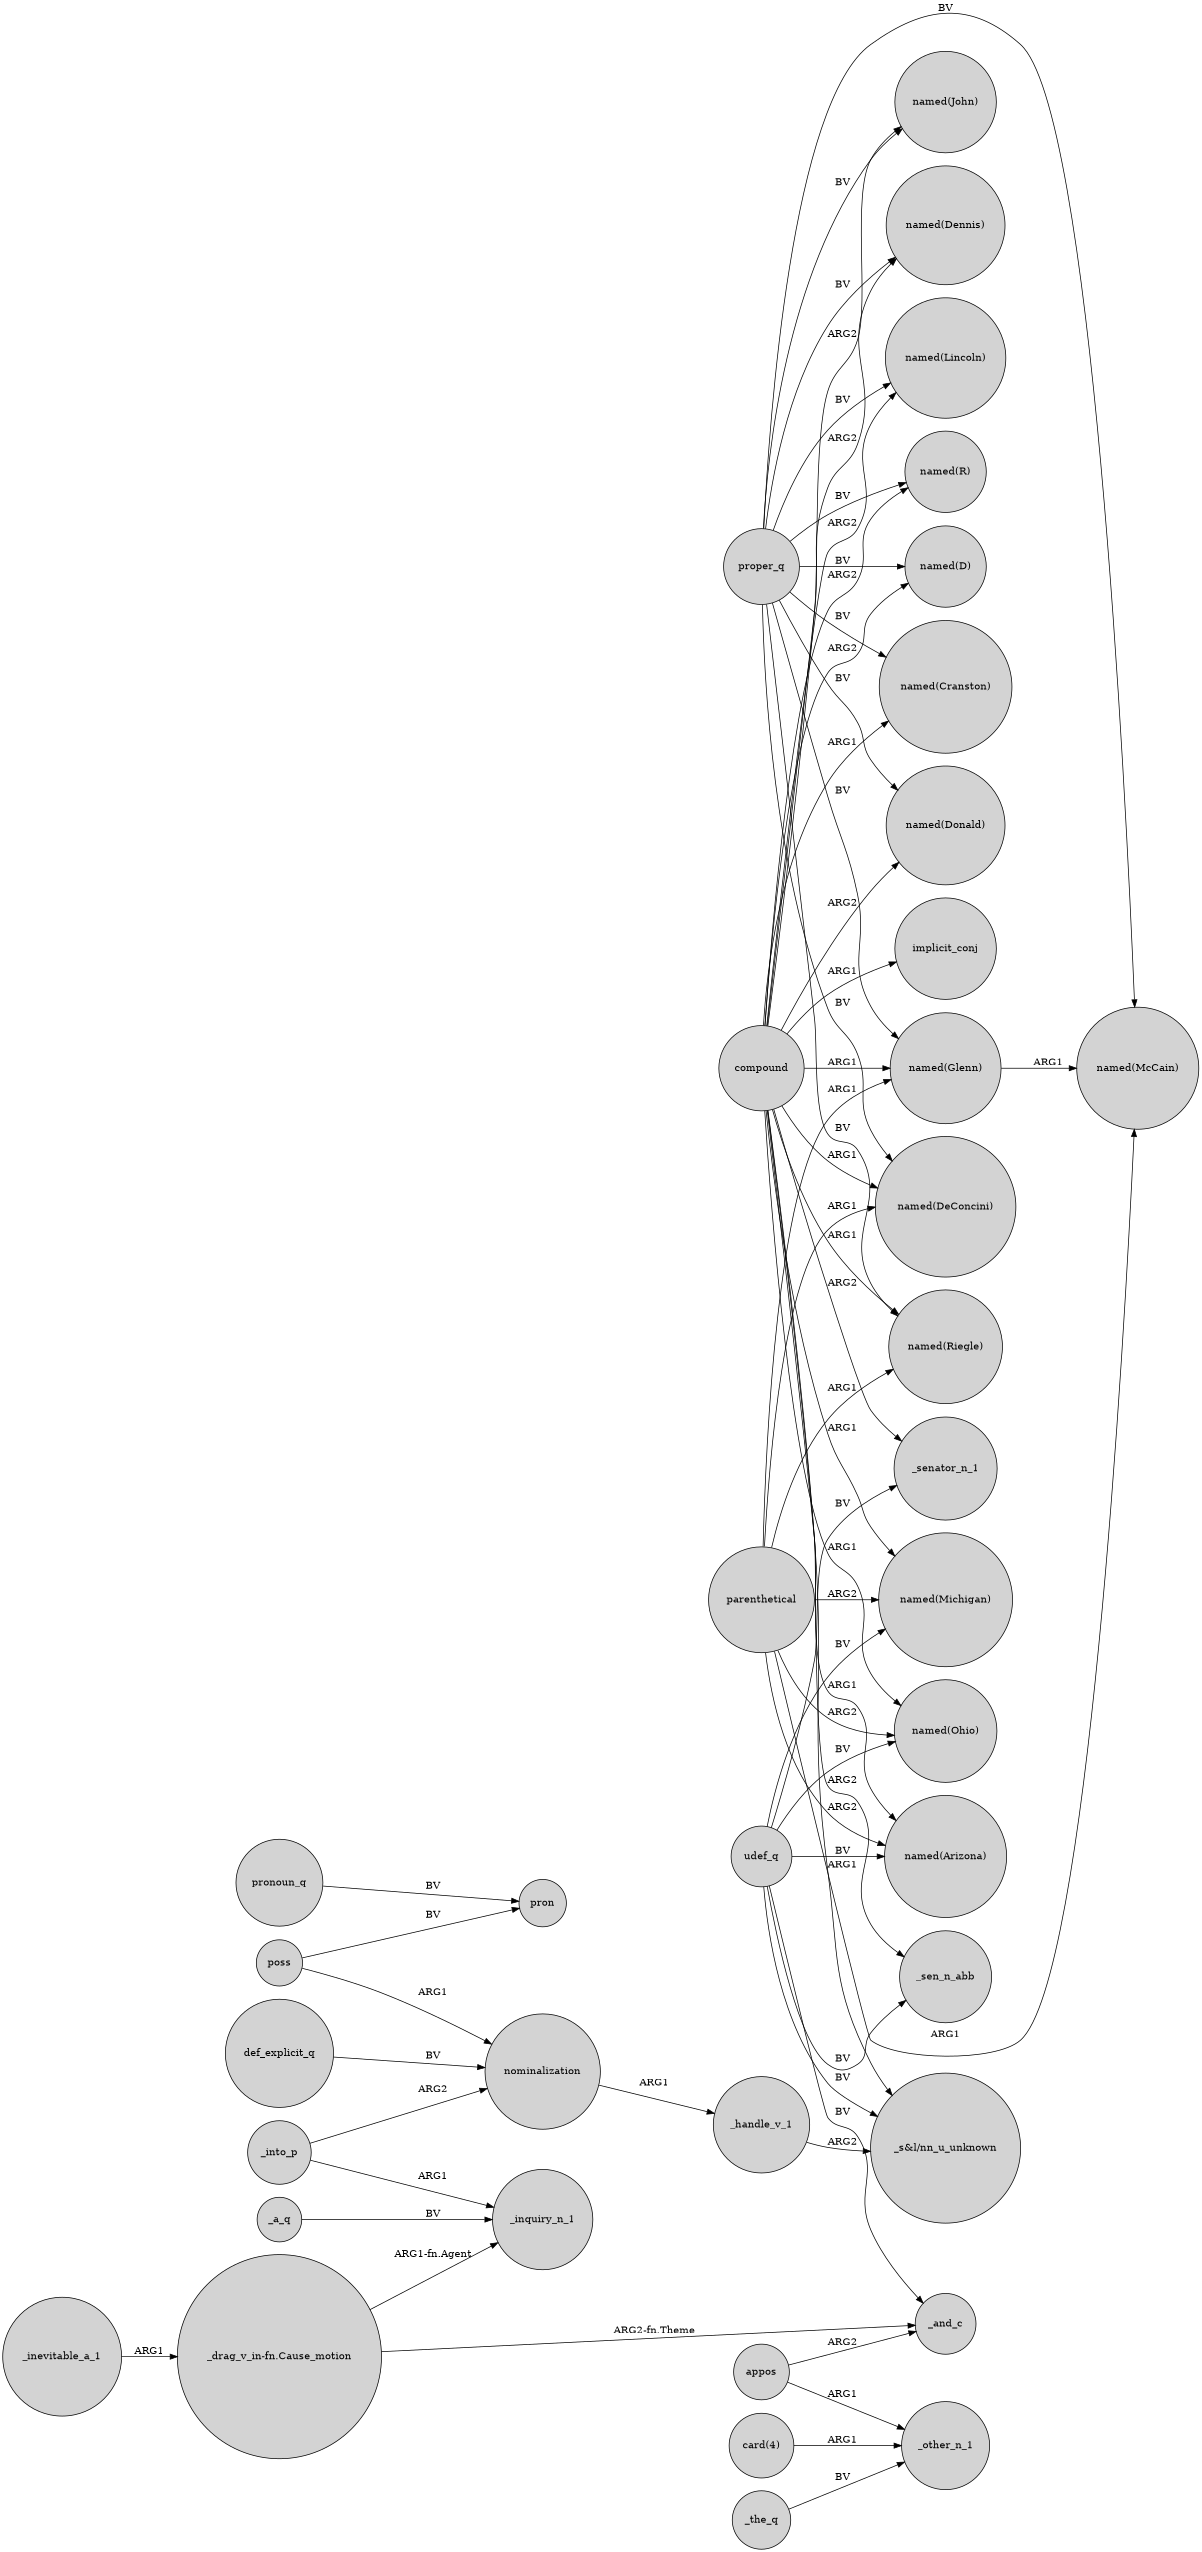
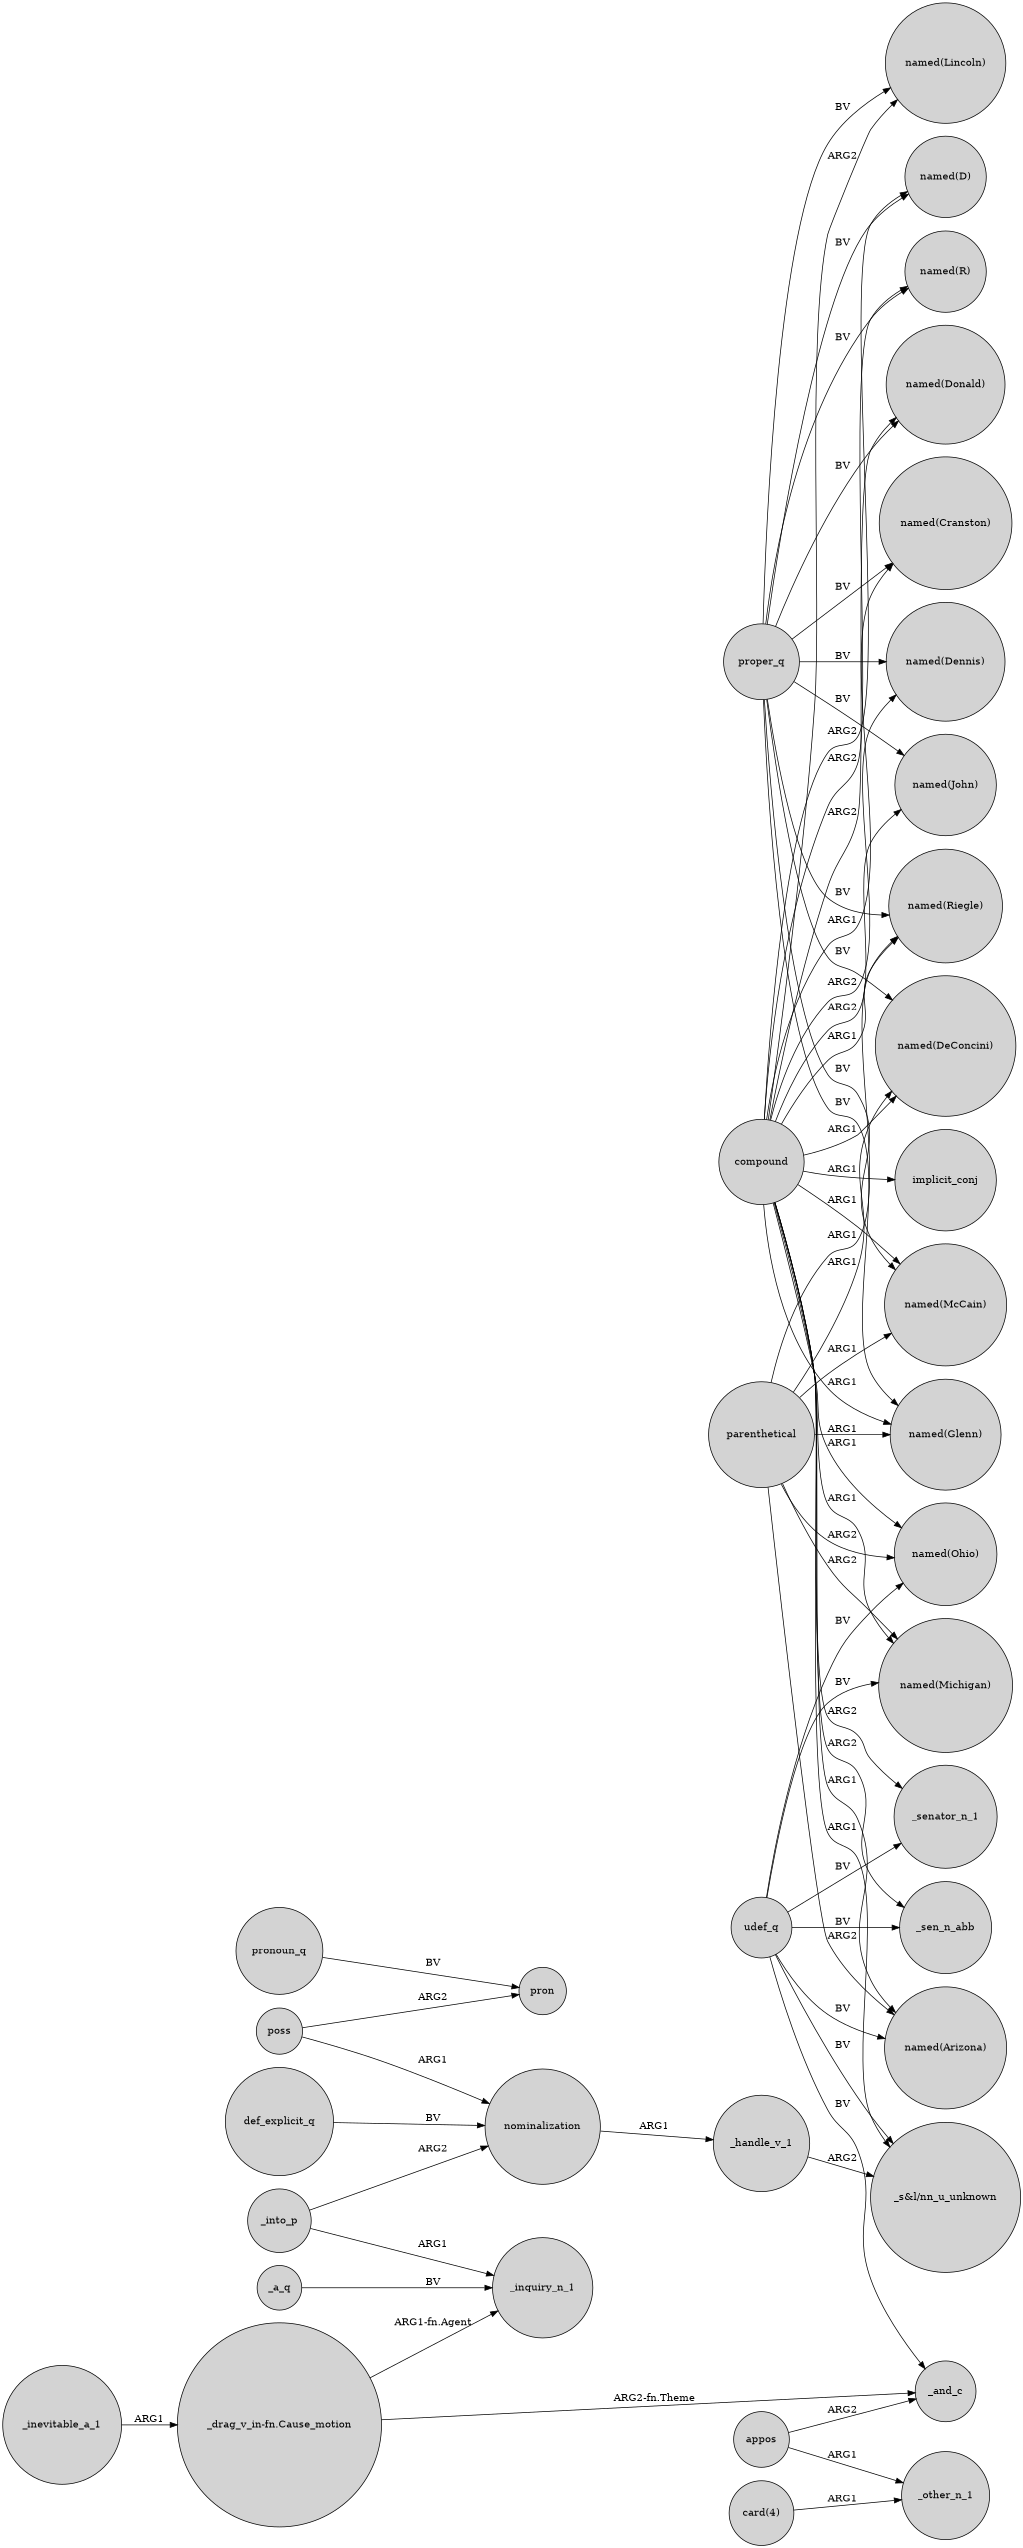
(1035, 1068) -> (848, 1219)
(433, 1915) -> (433, 1997)
(761, 2520) -> none
